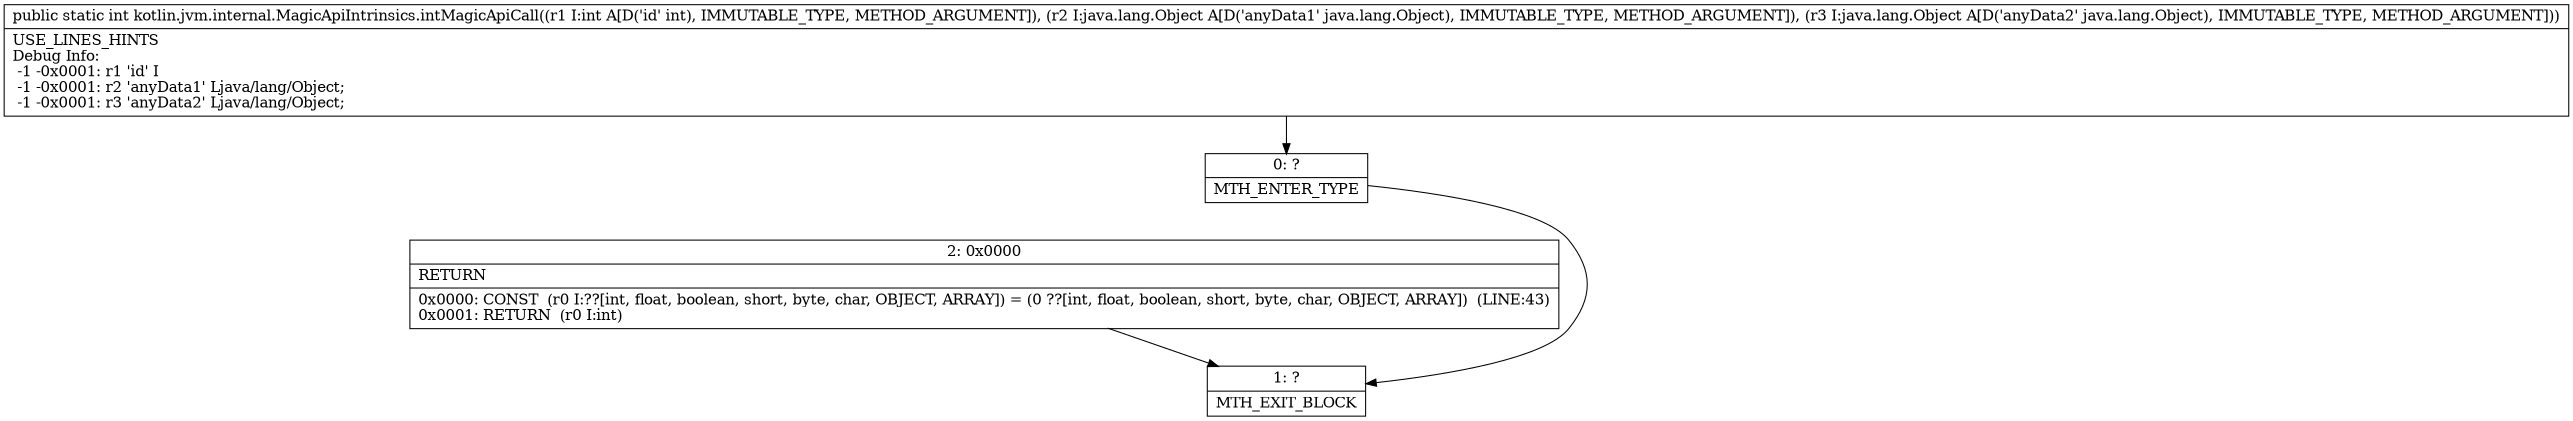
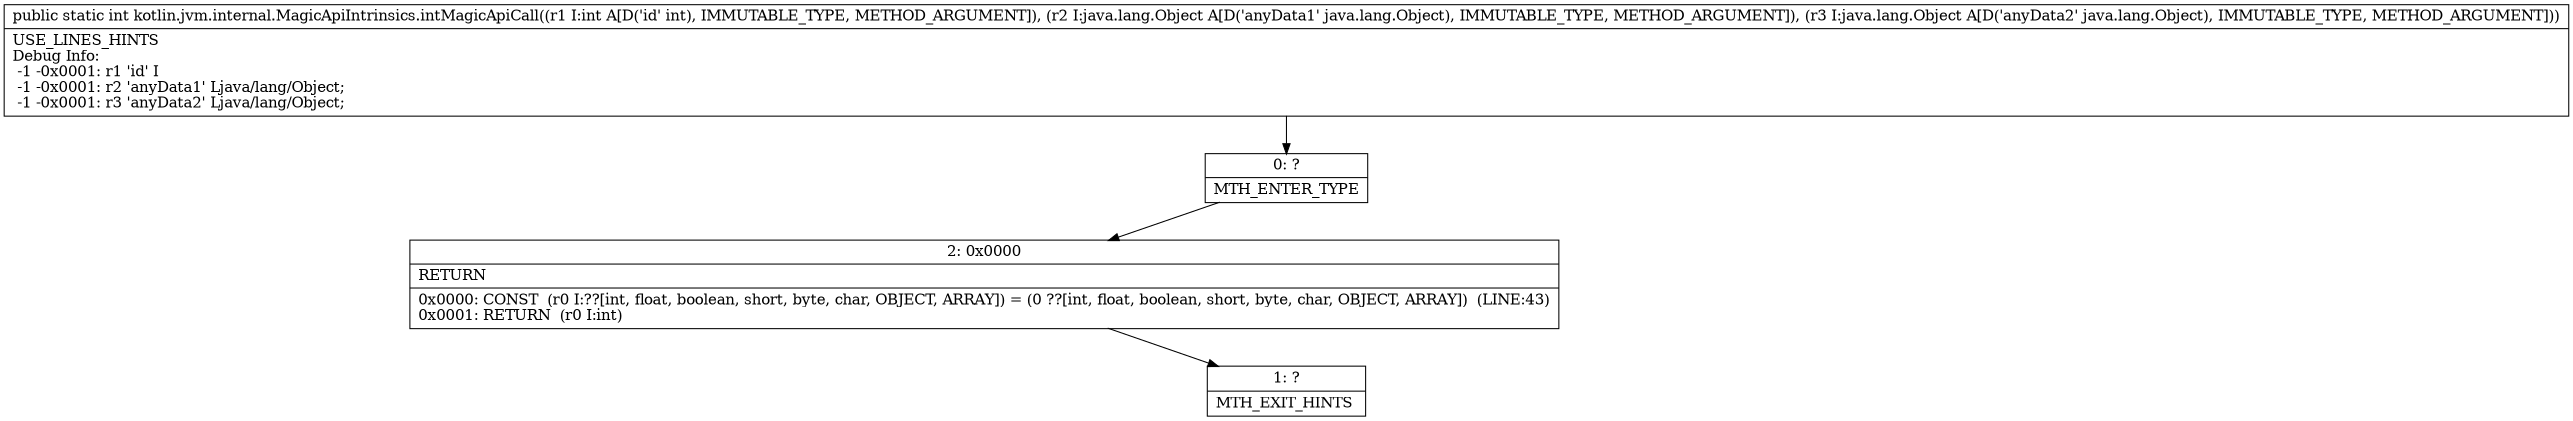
(1587, 280) -> (1169, 220)
(1286, 403) -> (1284, 403)
